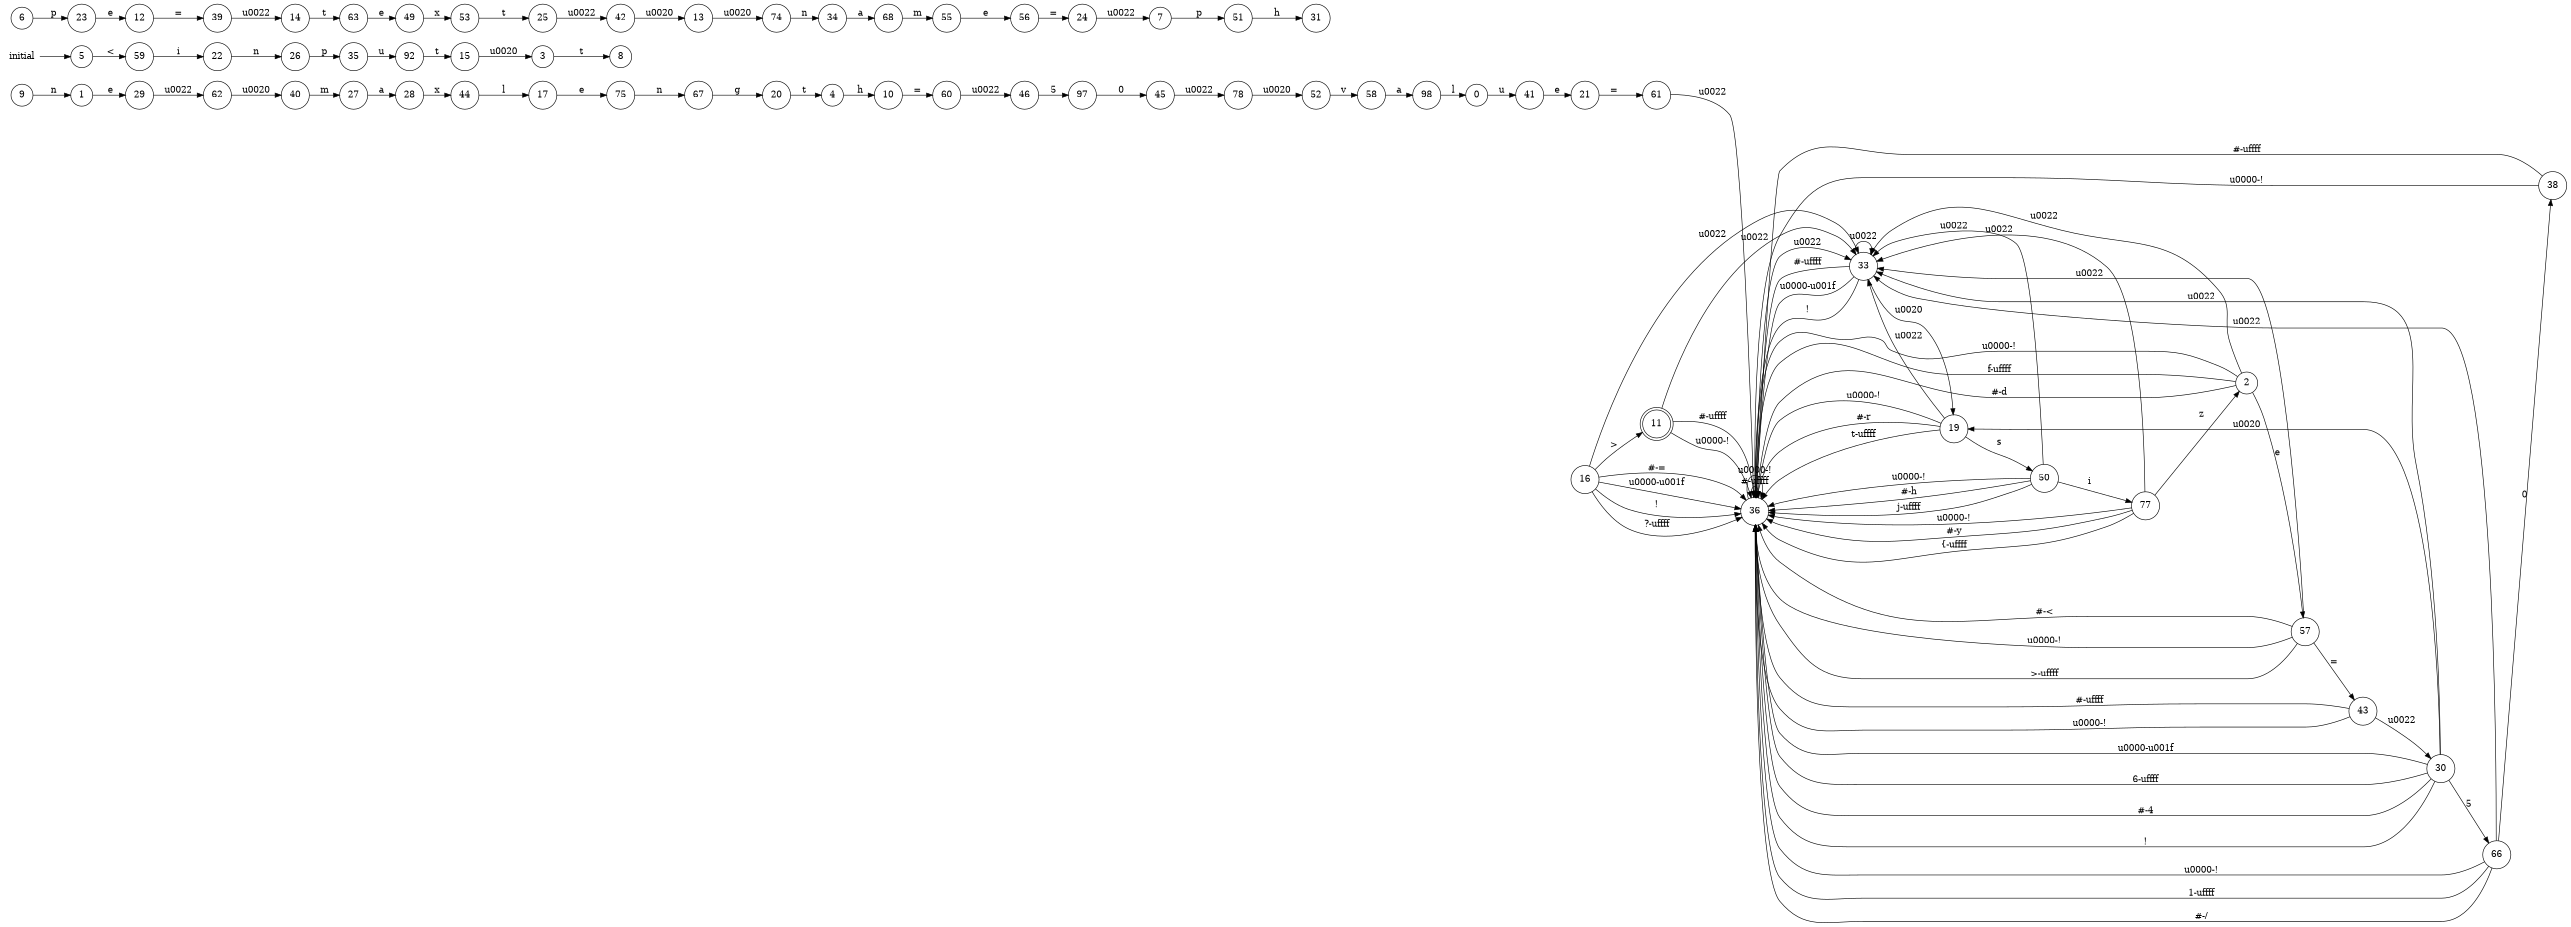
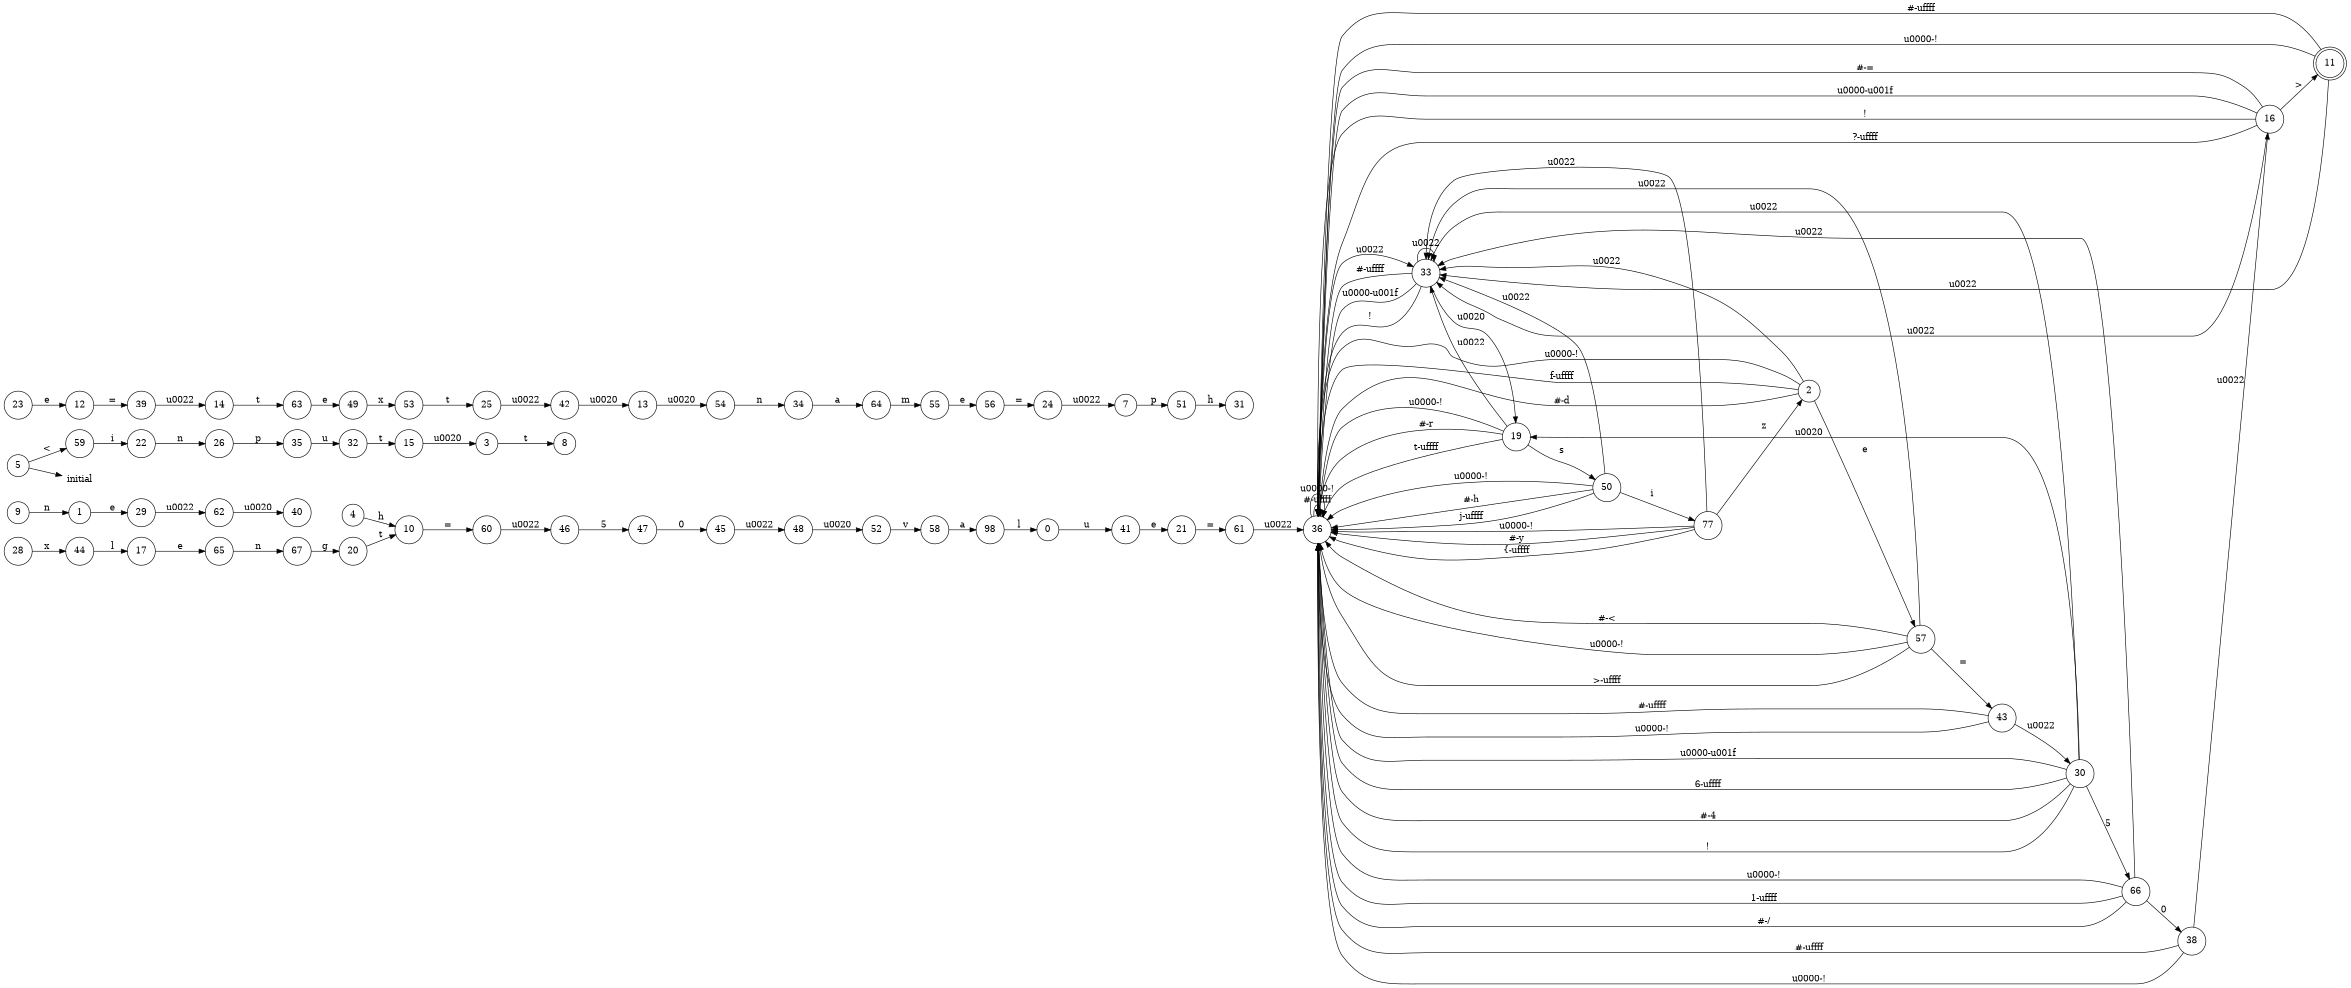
(22, 18) -> none
(777, 18) -> (721, 405)
(888, 18) -> (876, 405)
(52, 57) -> (43, 471)
(410, 57) -> (353, 444)
(354, 95) -> none
(621, 95) -> (219, 551)
(803, 95) -> (378, 542)
(1082, 95) -> (643, 530)
(1238, 95) -> (799, 530)
none -> (2231, 533)
